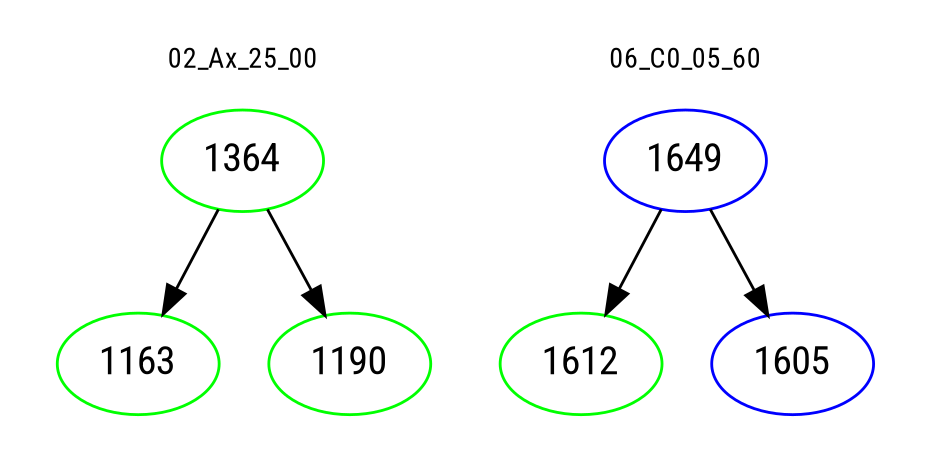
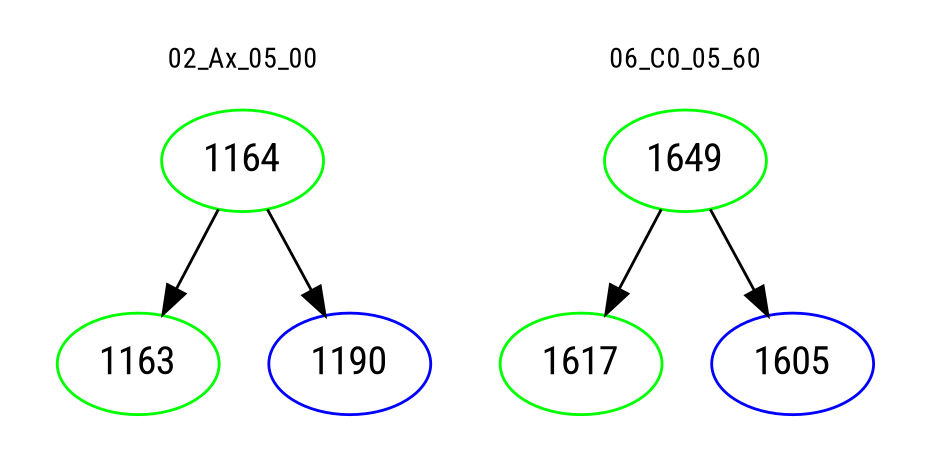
(244, 61) -> (244, 61)
(243, 161) -> (243, 161)
(685, 161) -> (685, 161)
(350, 364) -> (350, 364)
(581, 364) -> (581, 364)
